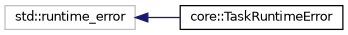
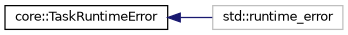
(164, 18) -> (196, 18)
